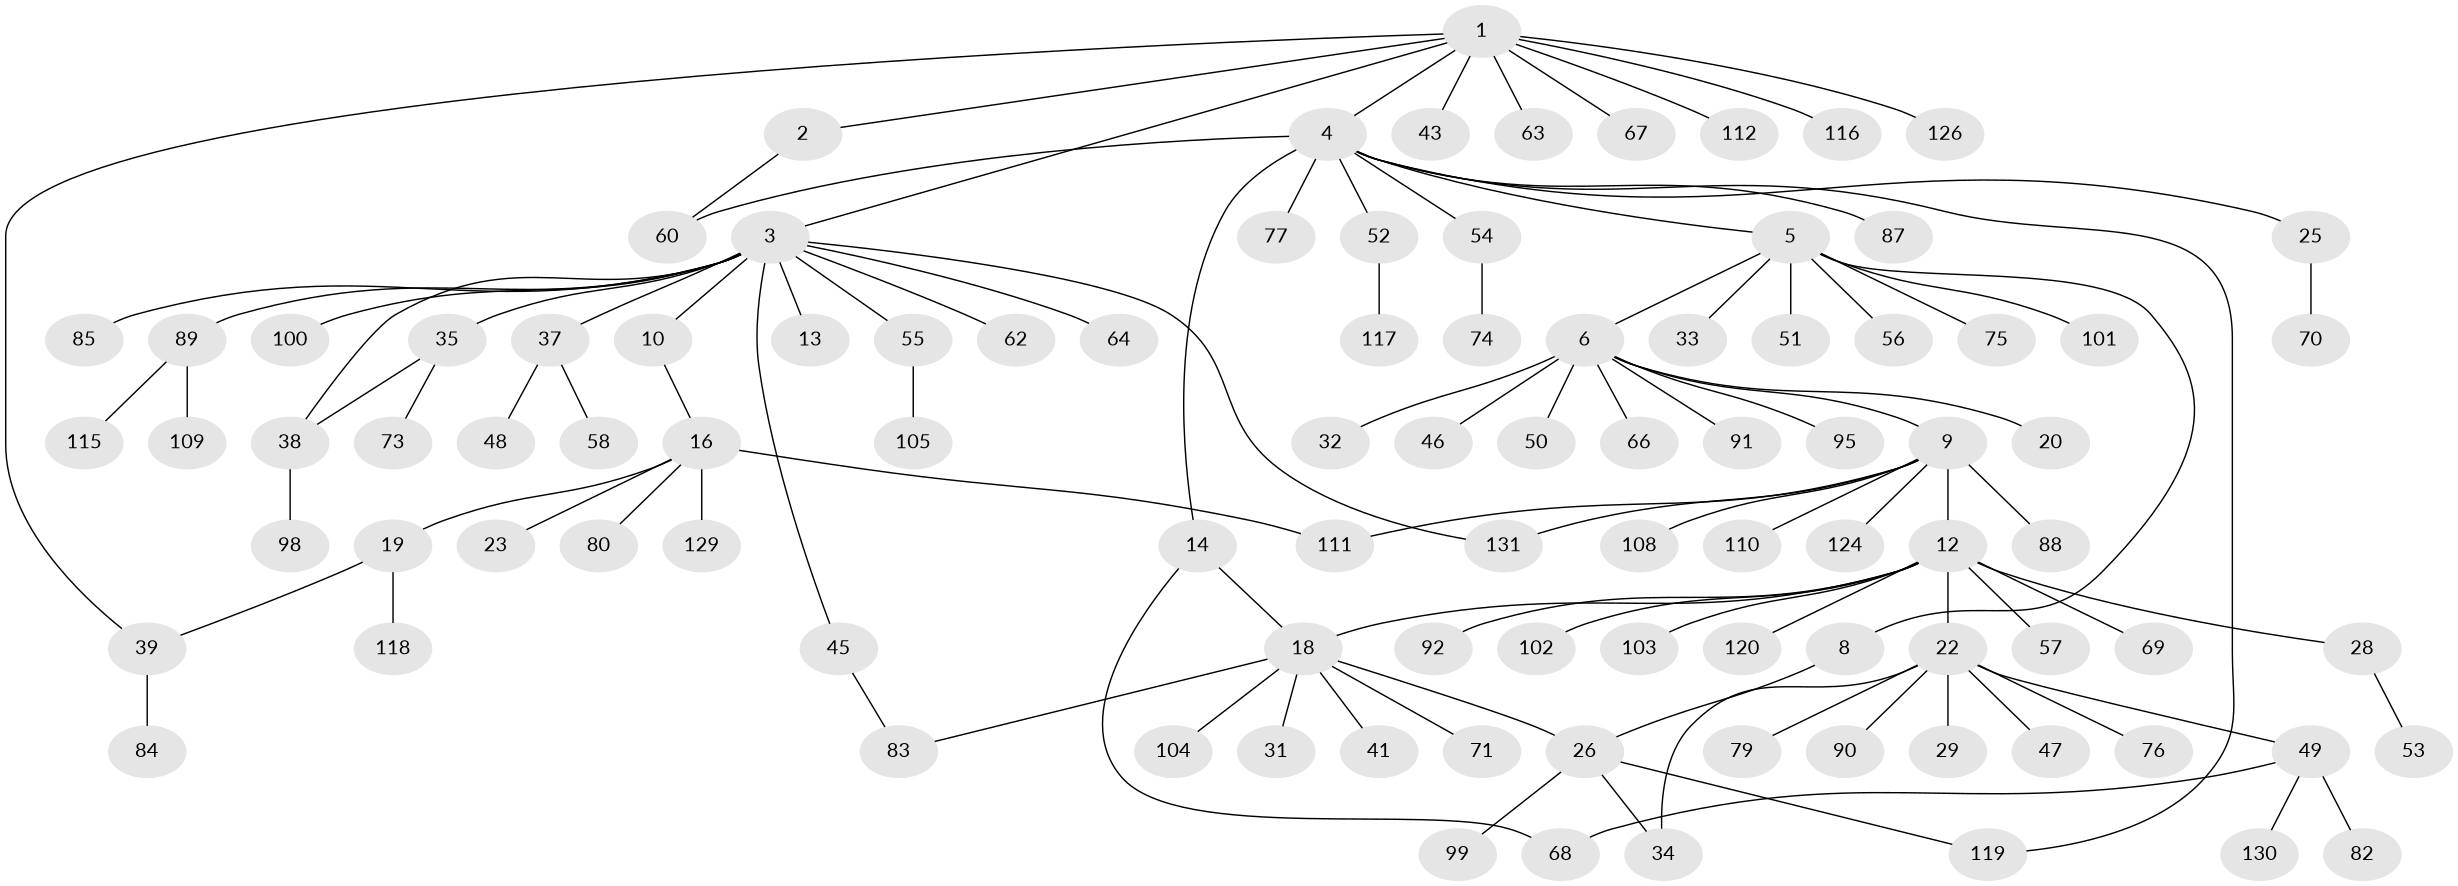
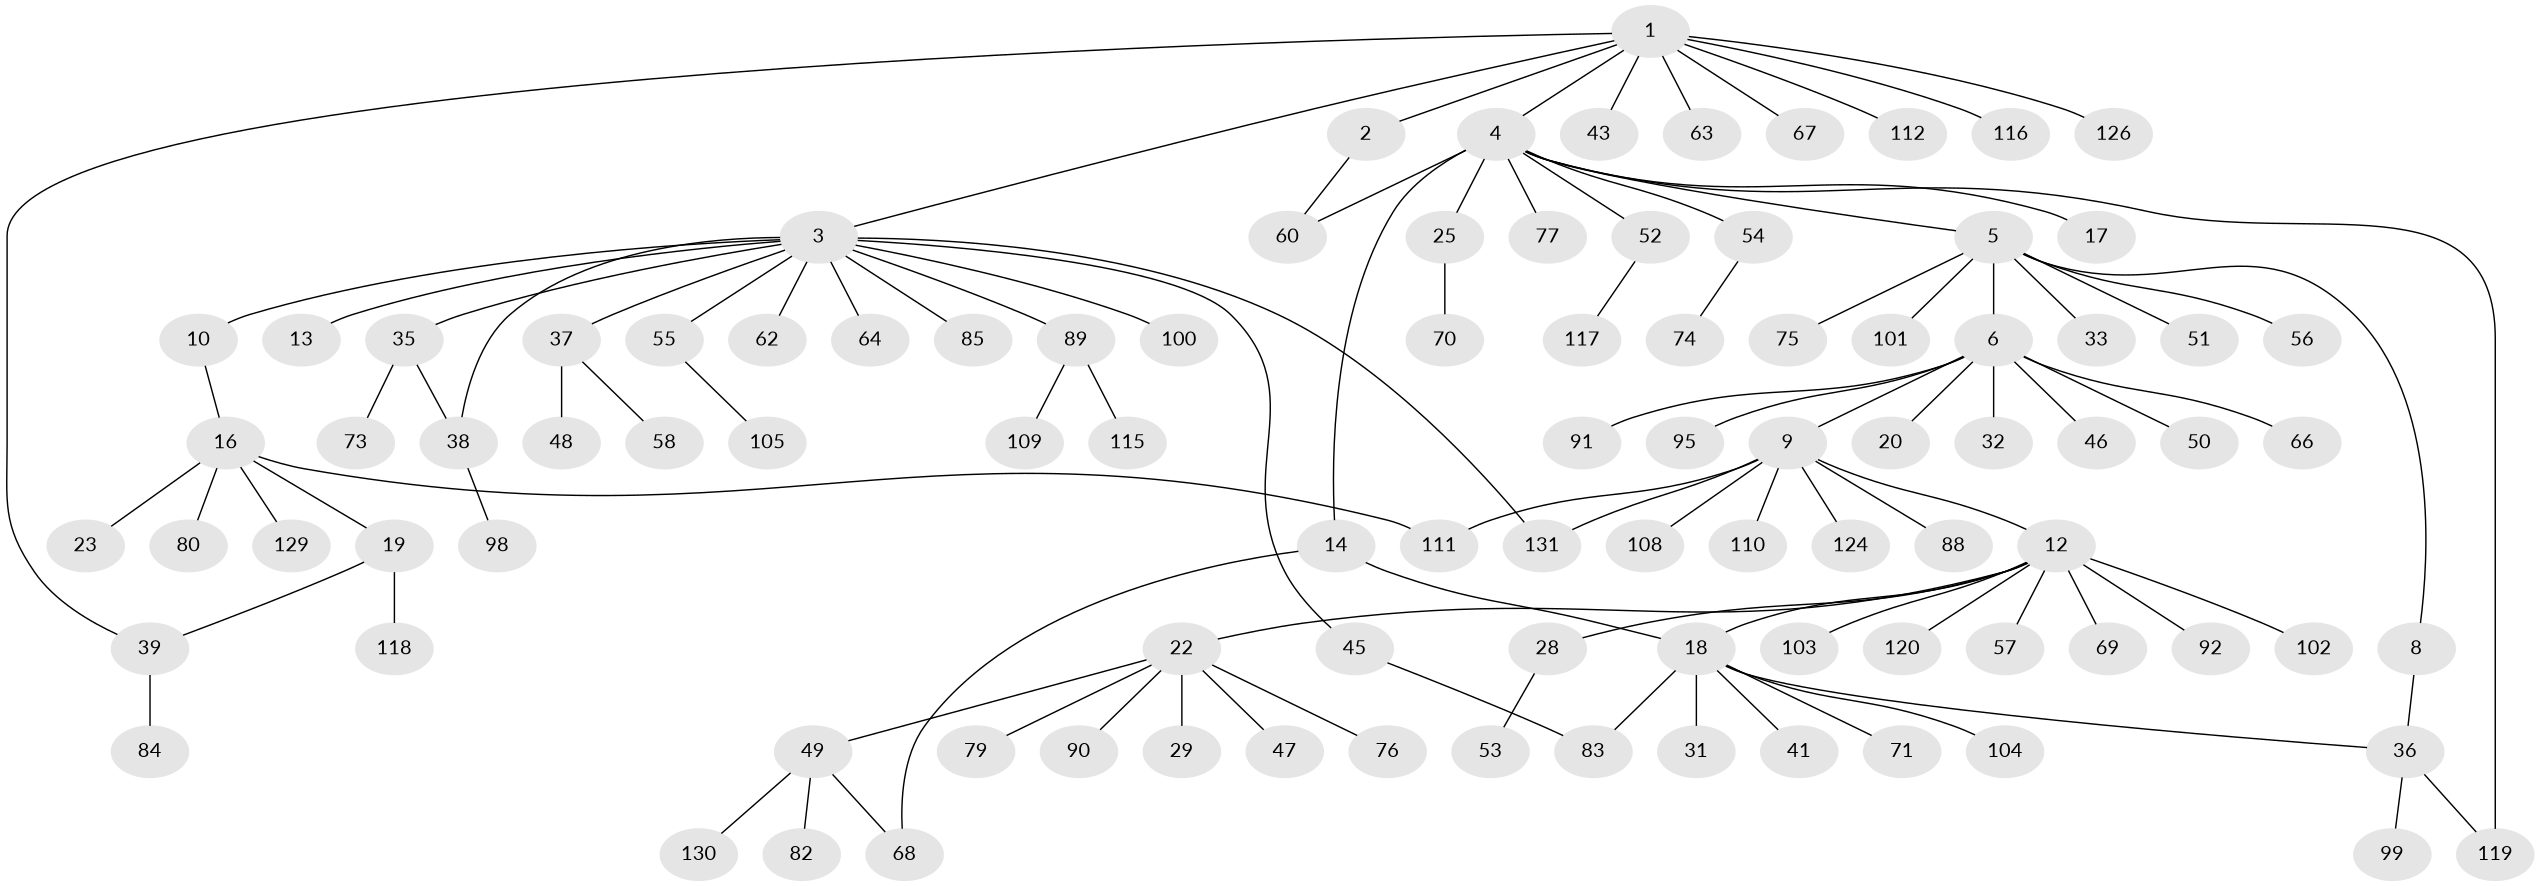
(1894, 237) -> (2097, 237)
(1585, 752) -> (2405, 752)
(1664, 855) -> none
